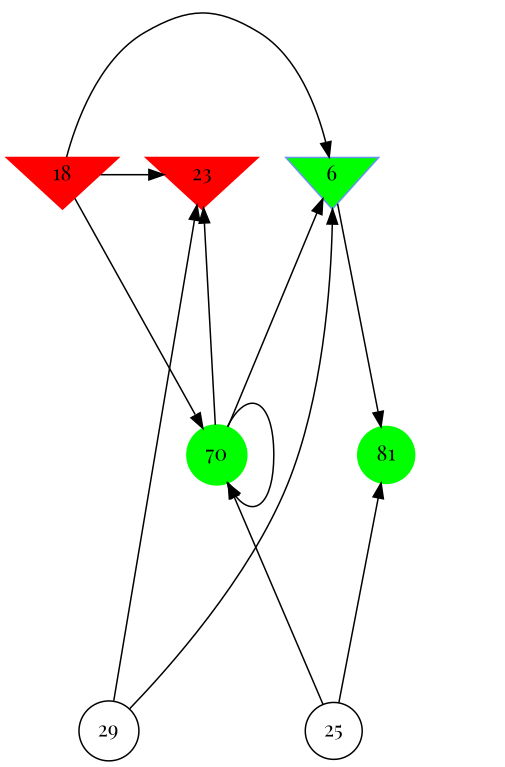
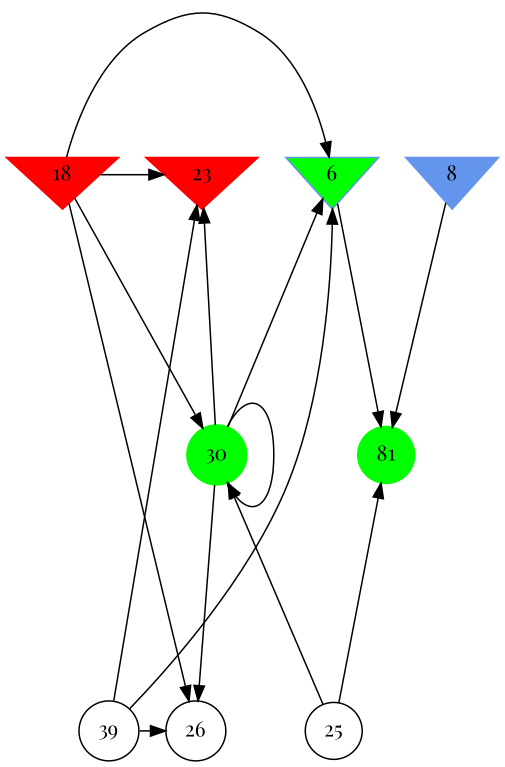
none -> (452, 175)
(217, 455) -> (217, 455)
(109, 731) -> (109, 731)
none -> (196, 731)
